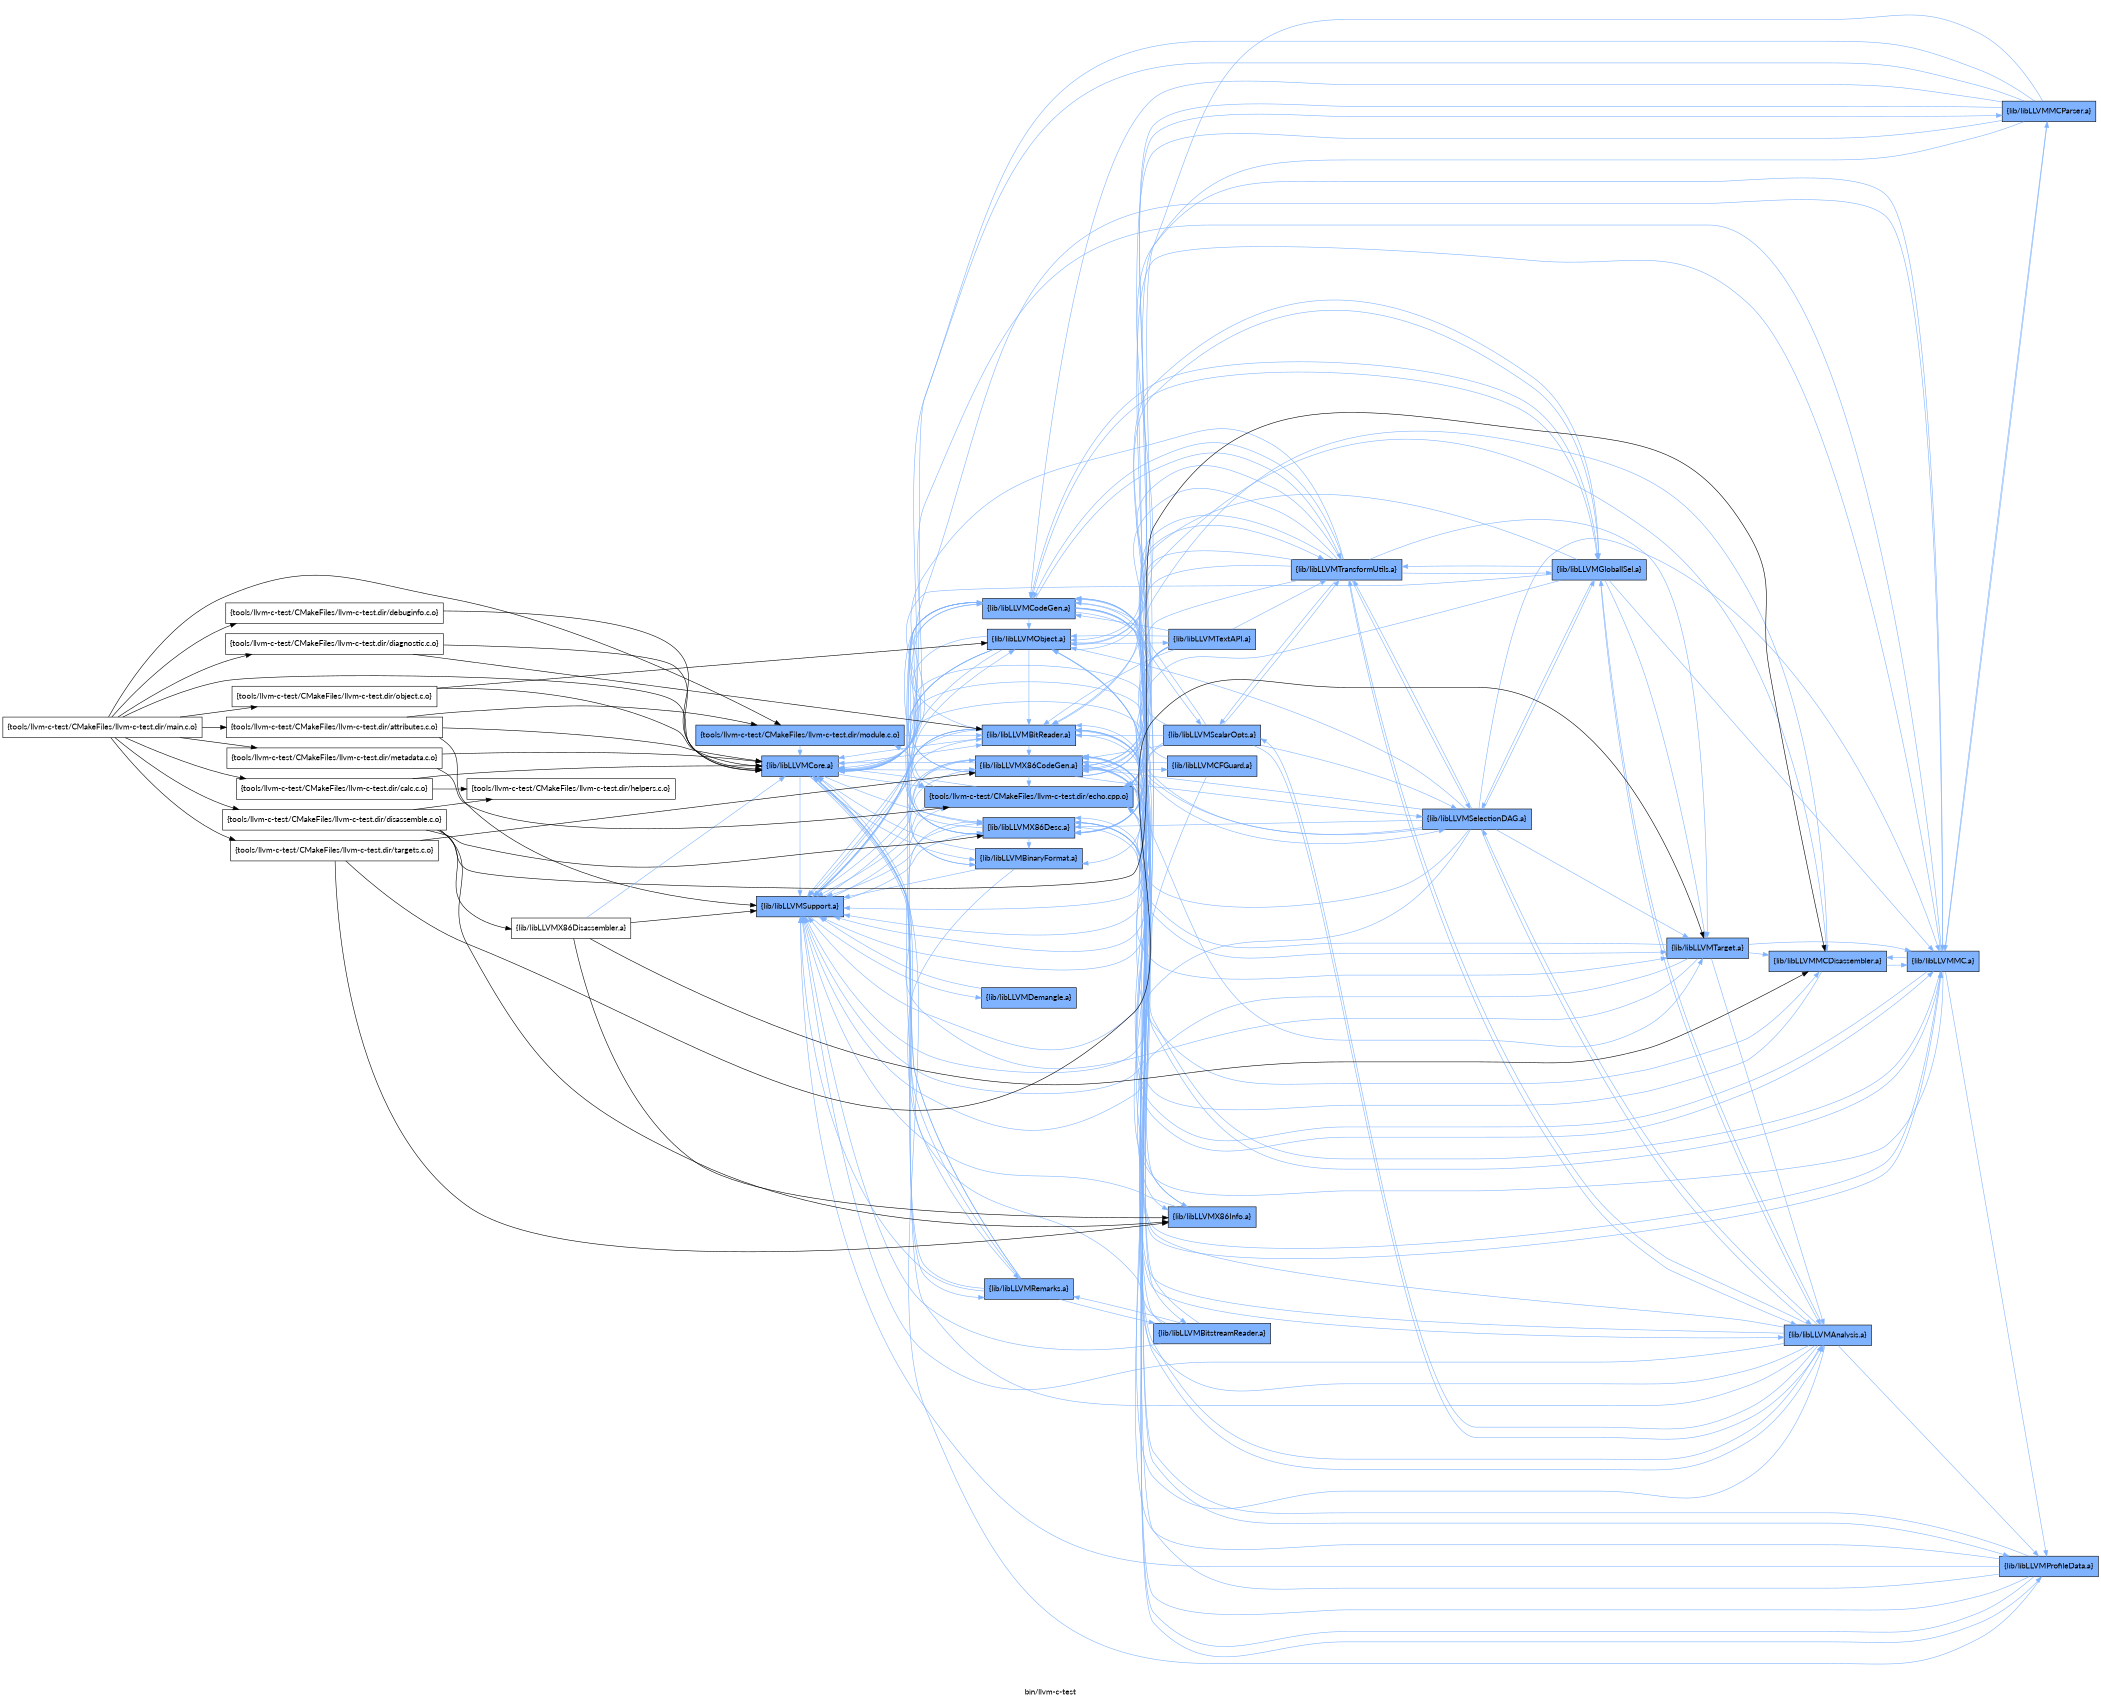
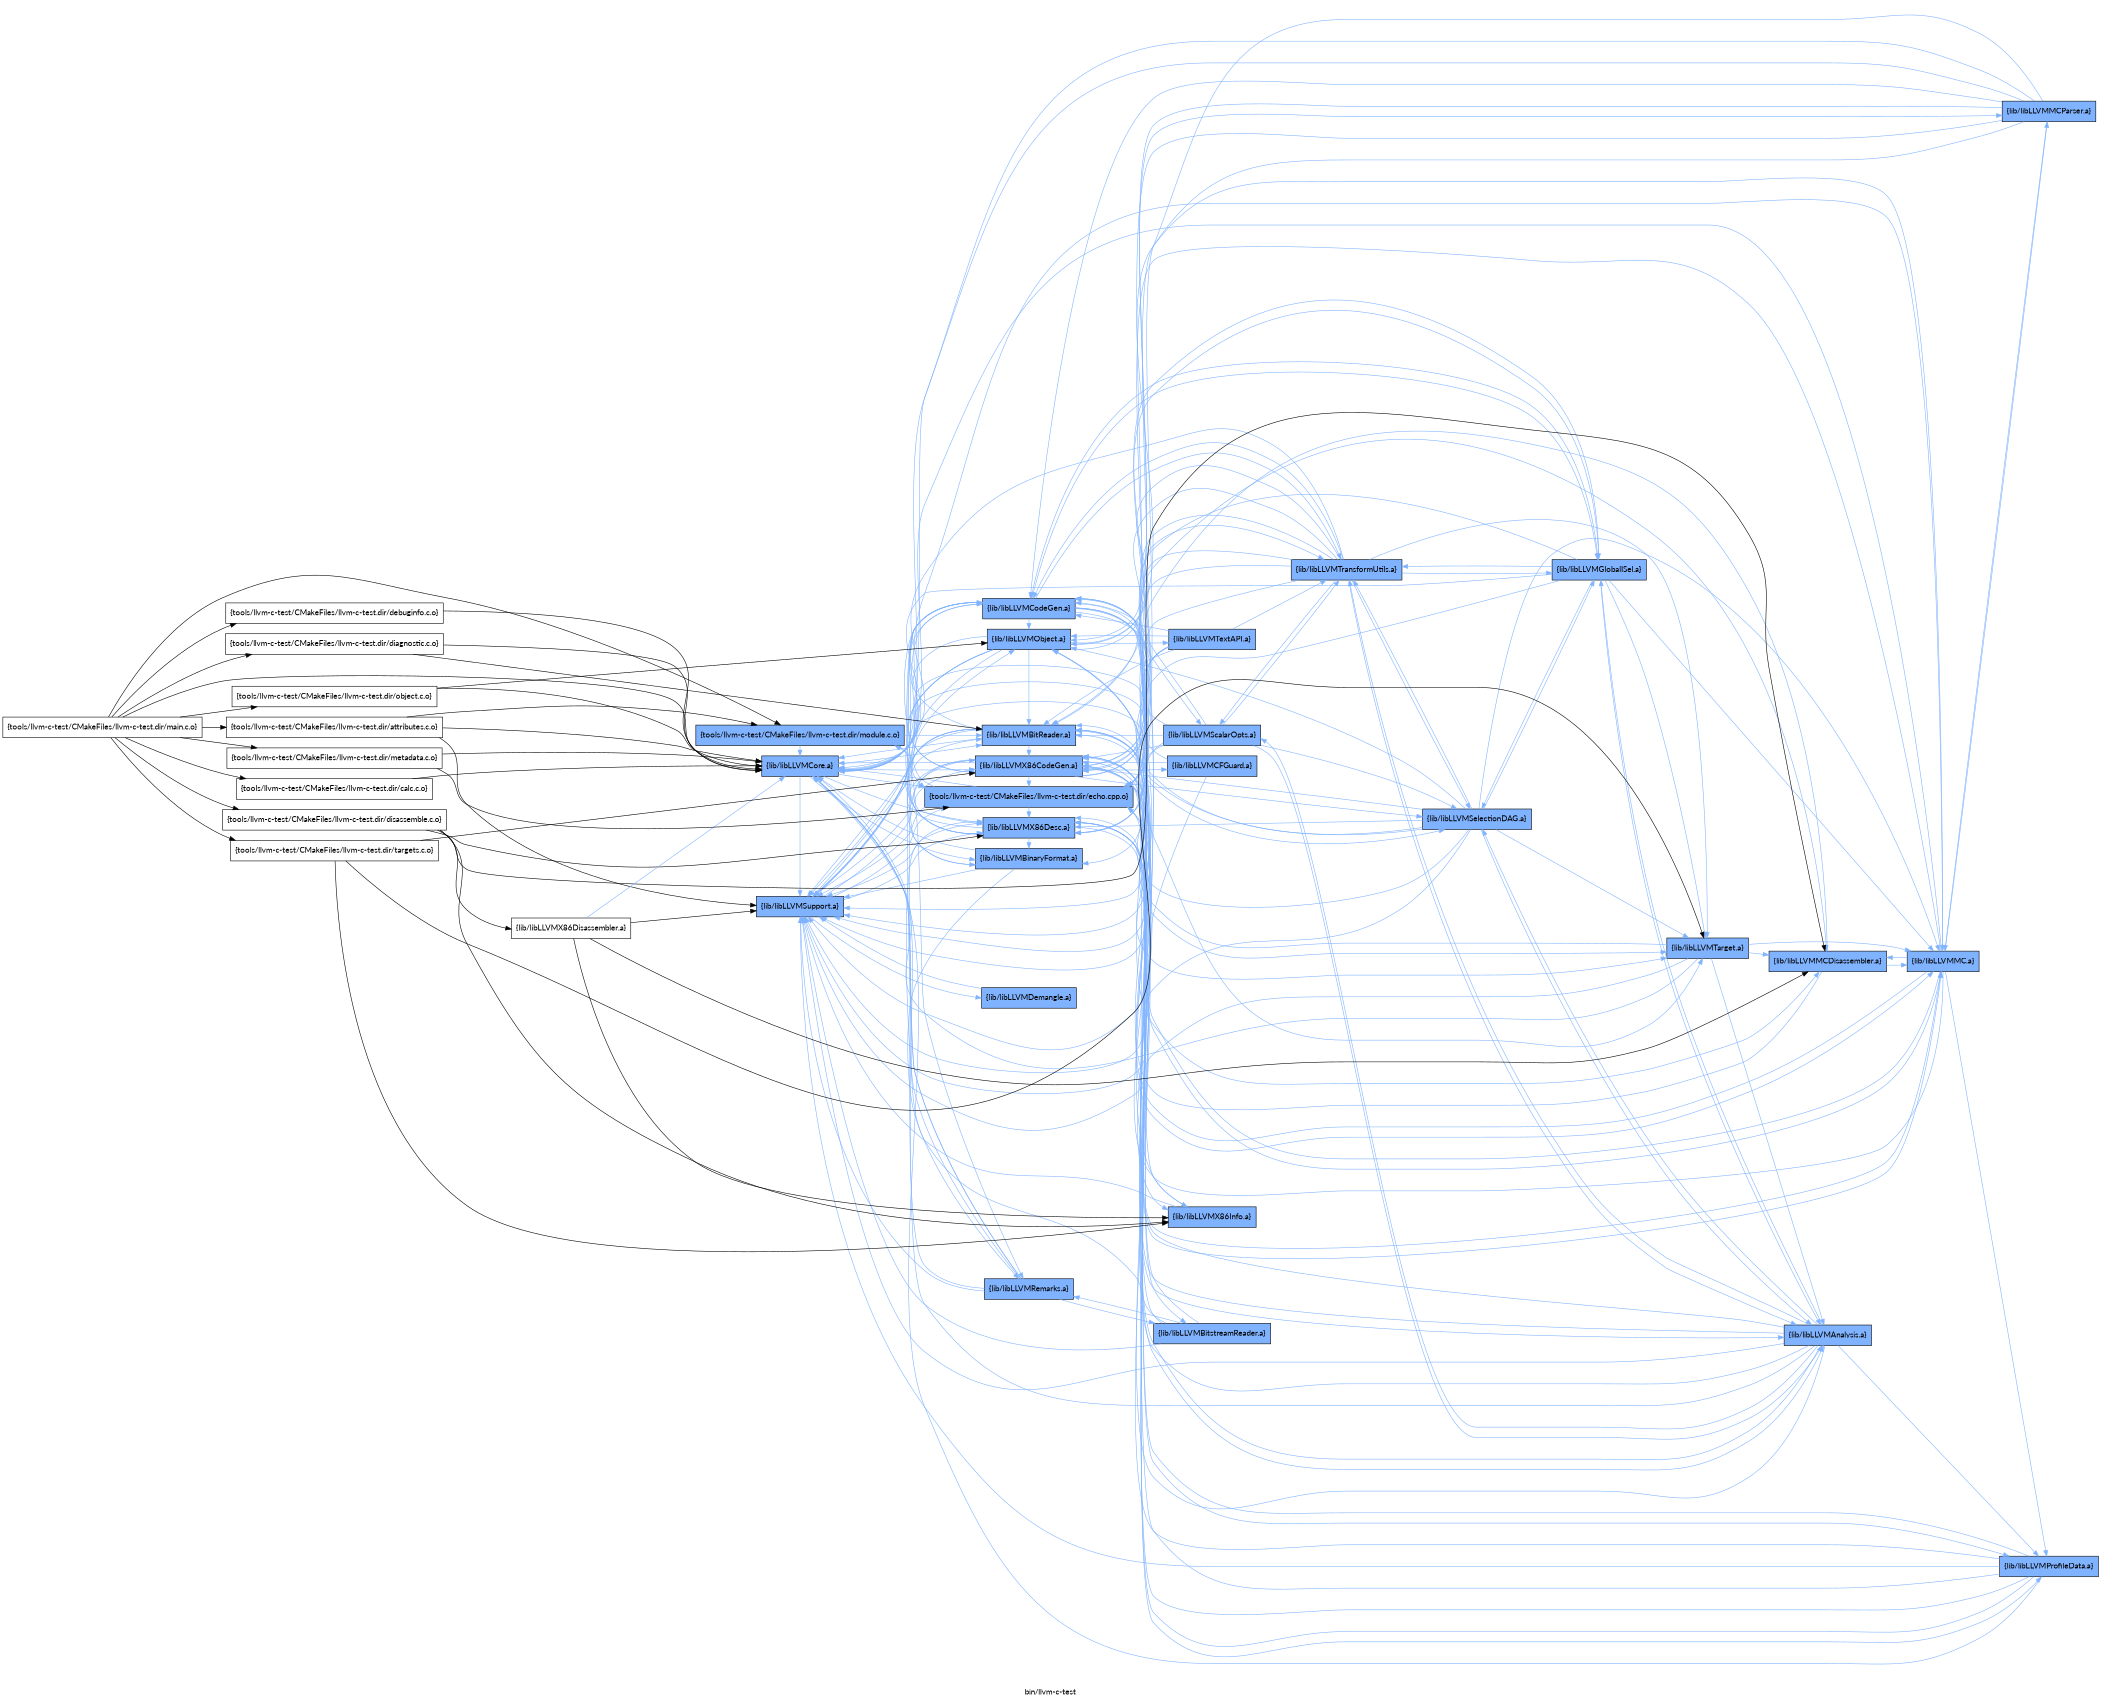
(1149, 754) -> (1029, 809)
(571, 789) -> none
(910, 1040) -> (924, 1002)
